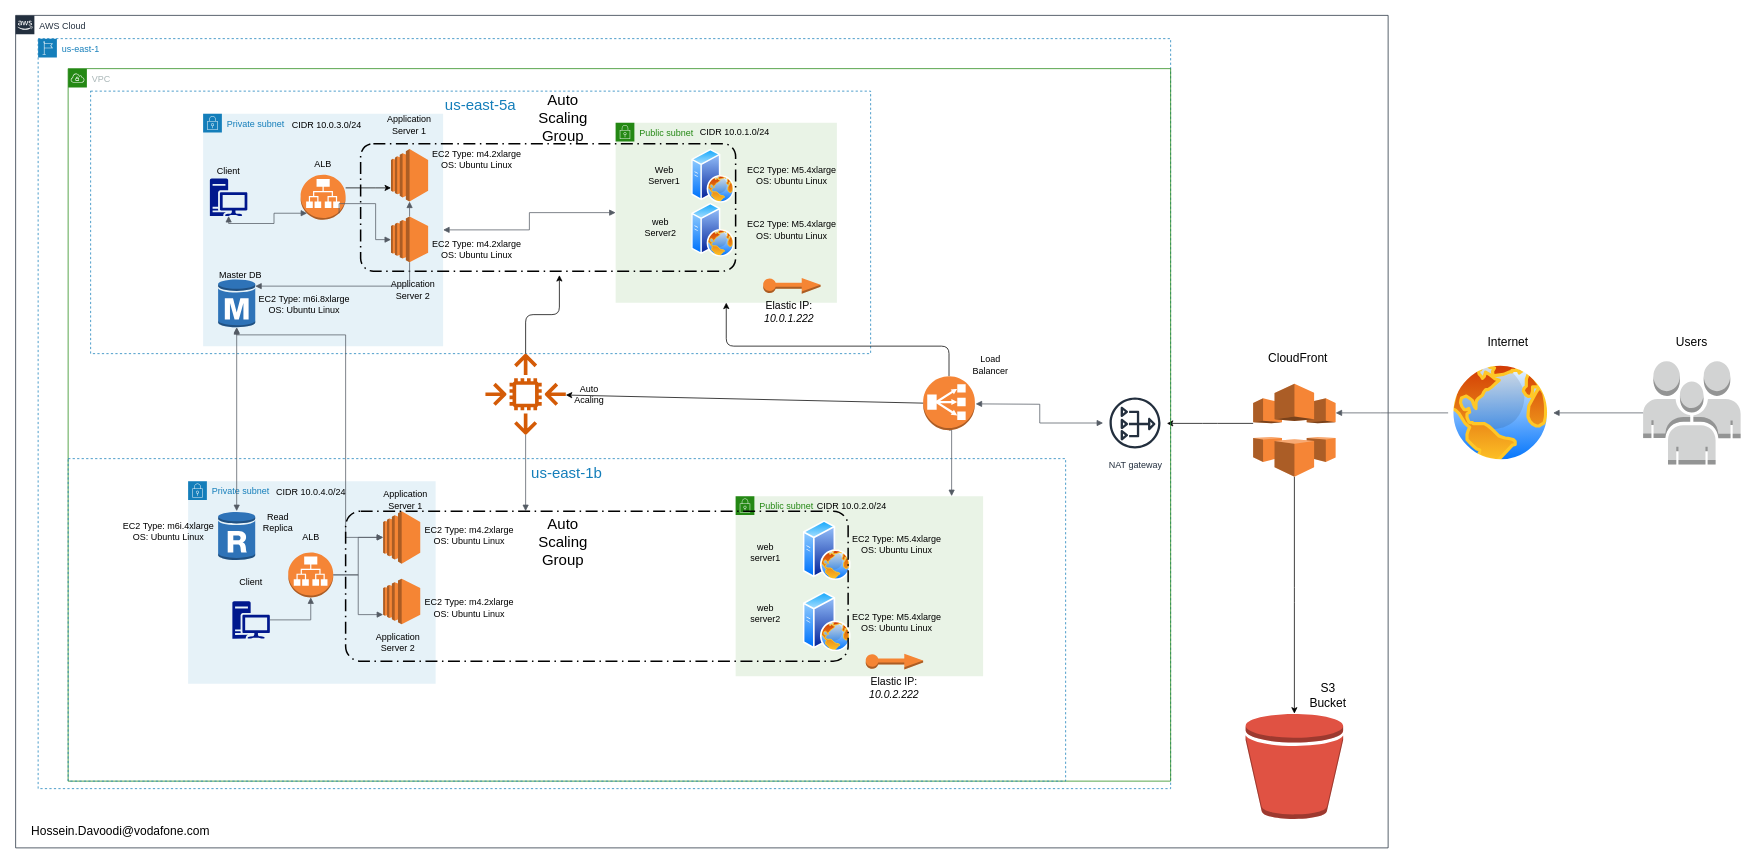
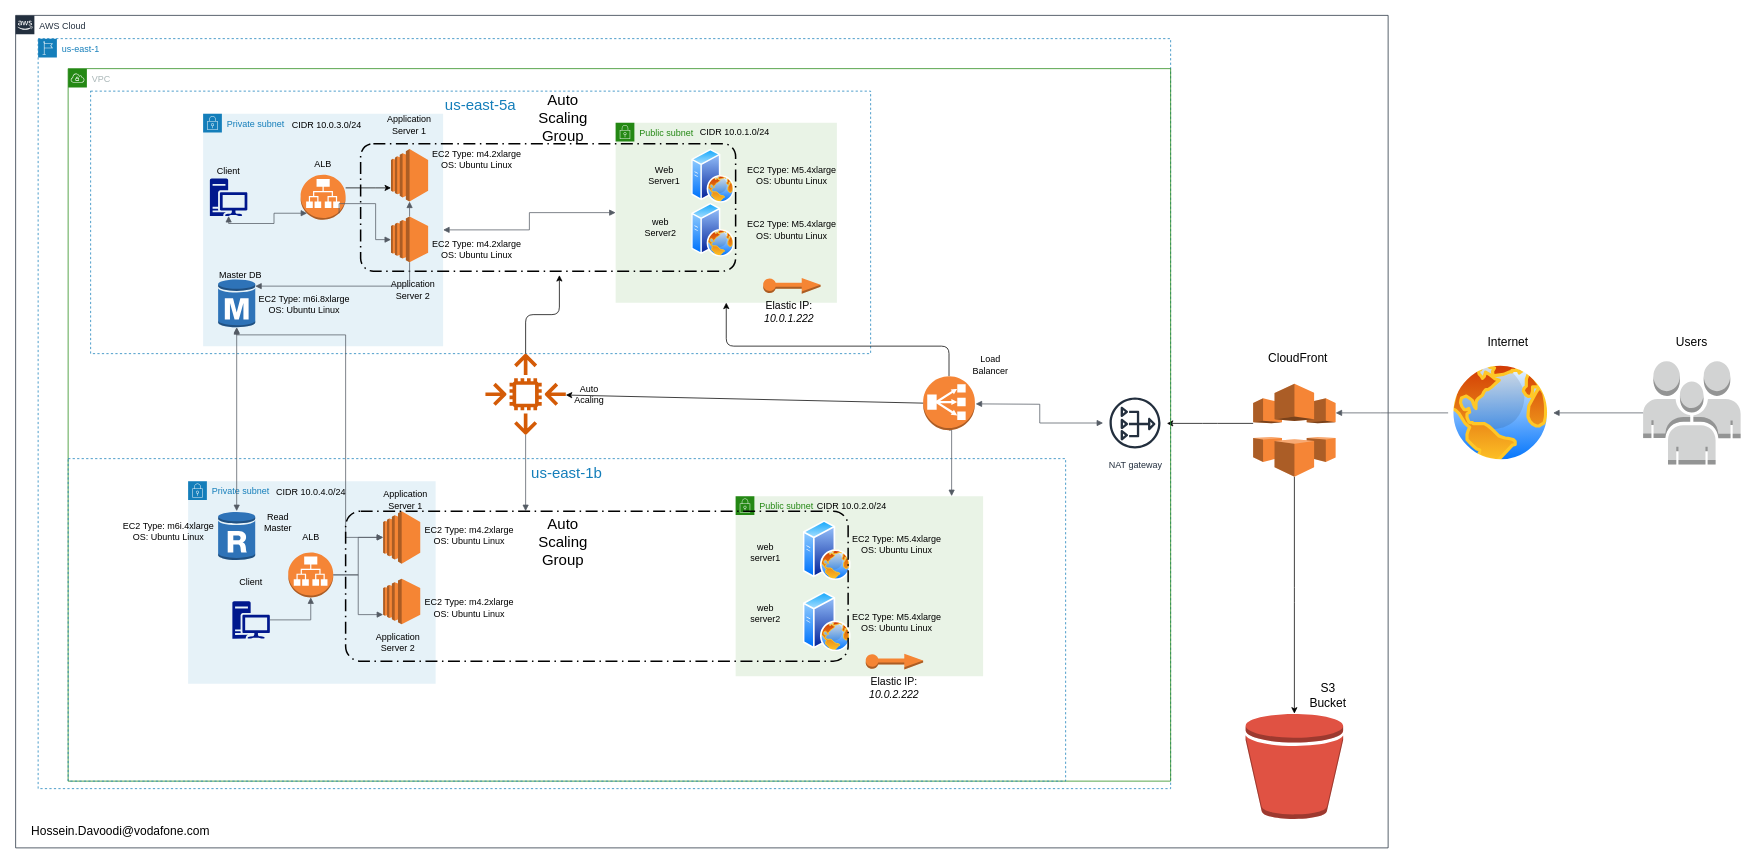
(278, 522) -> (278, 522)
